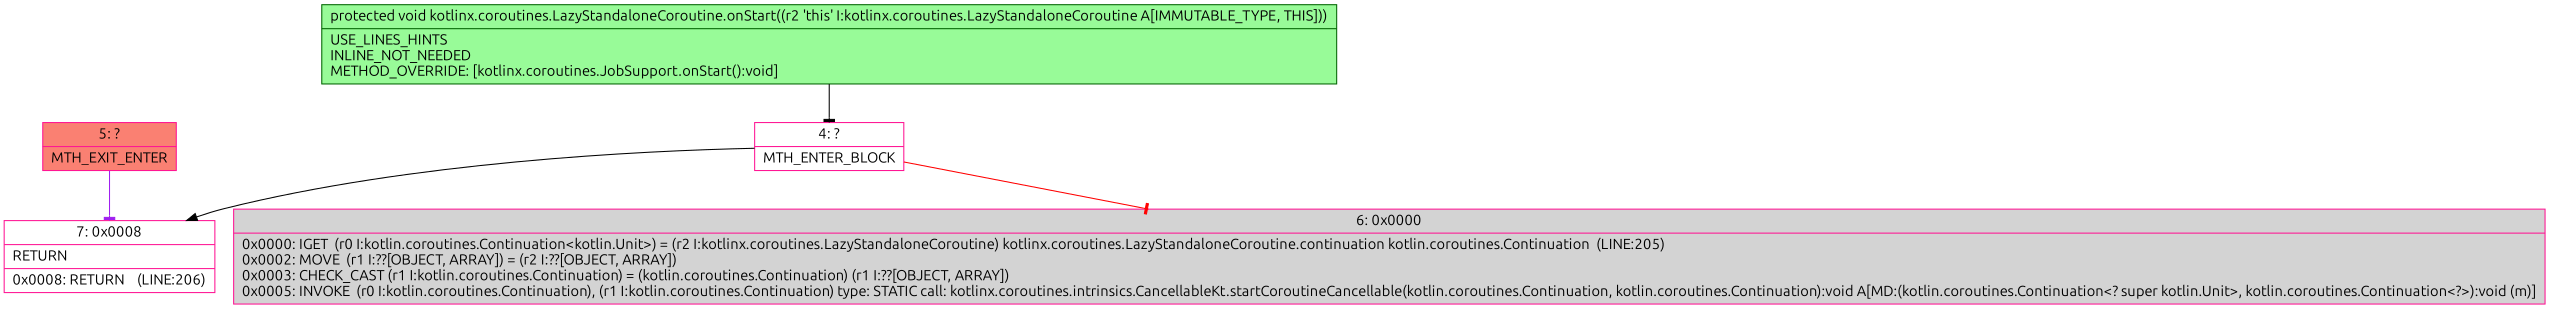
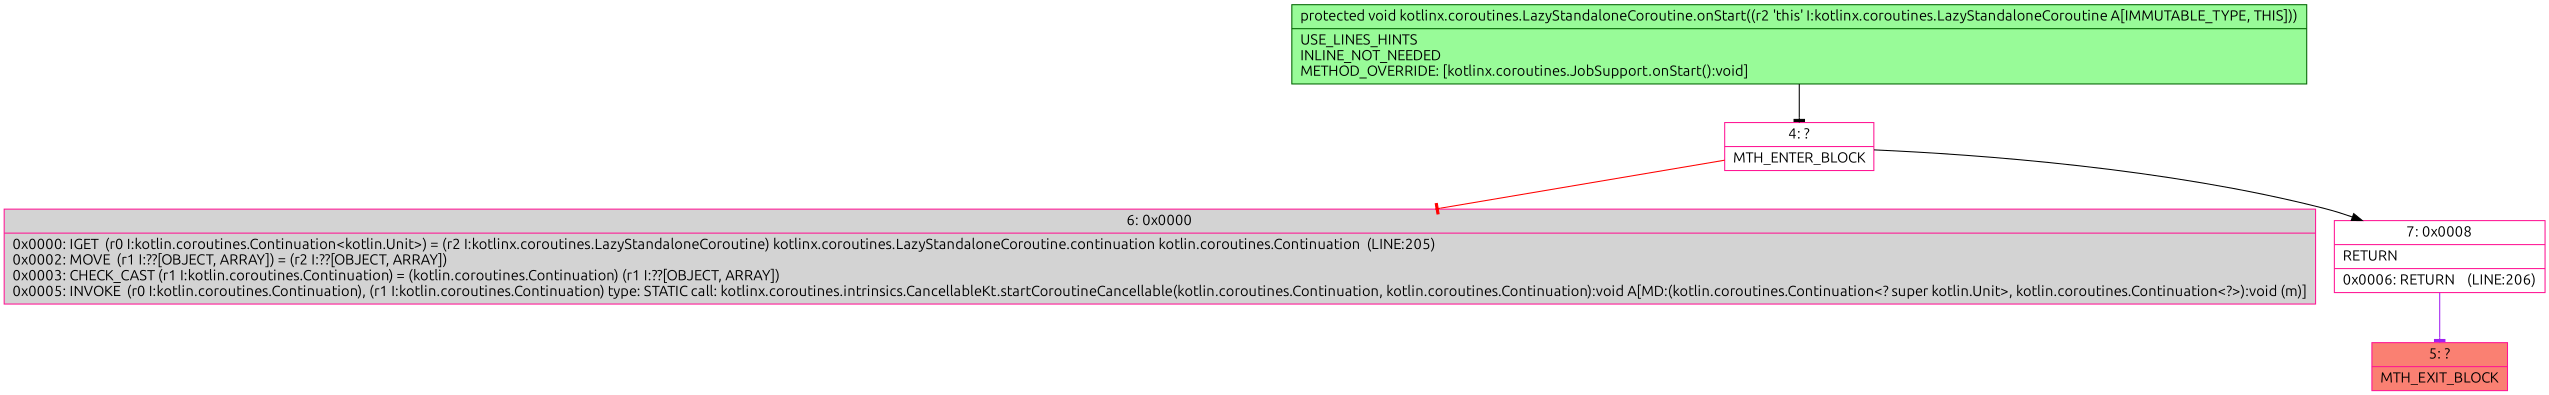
(110, 158) -> (2440, 378)
(110, 193) -> (2440, 315)
(110, 280) -> (2440, 280)
